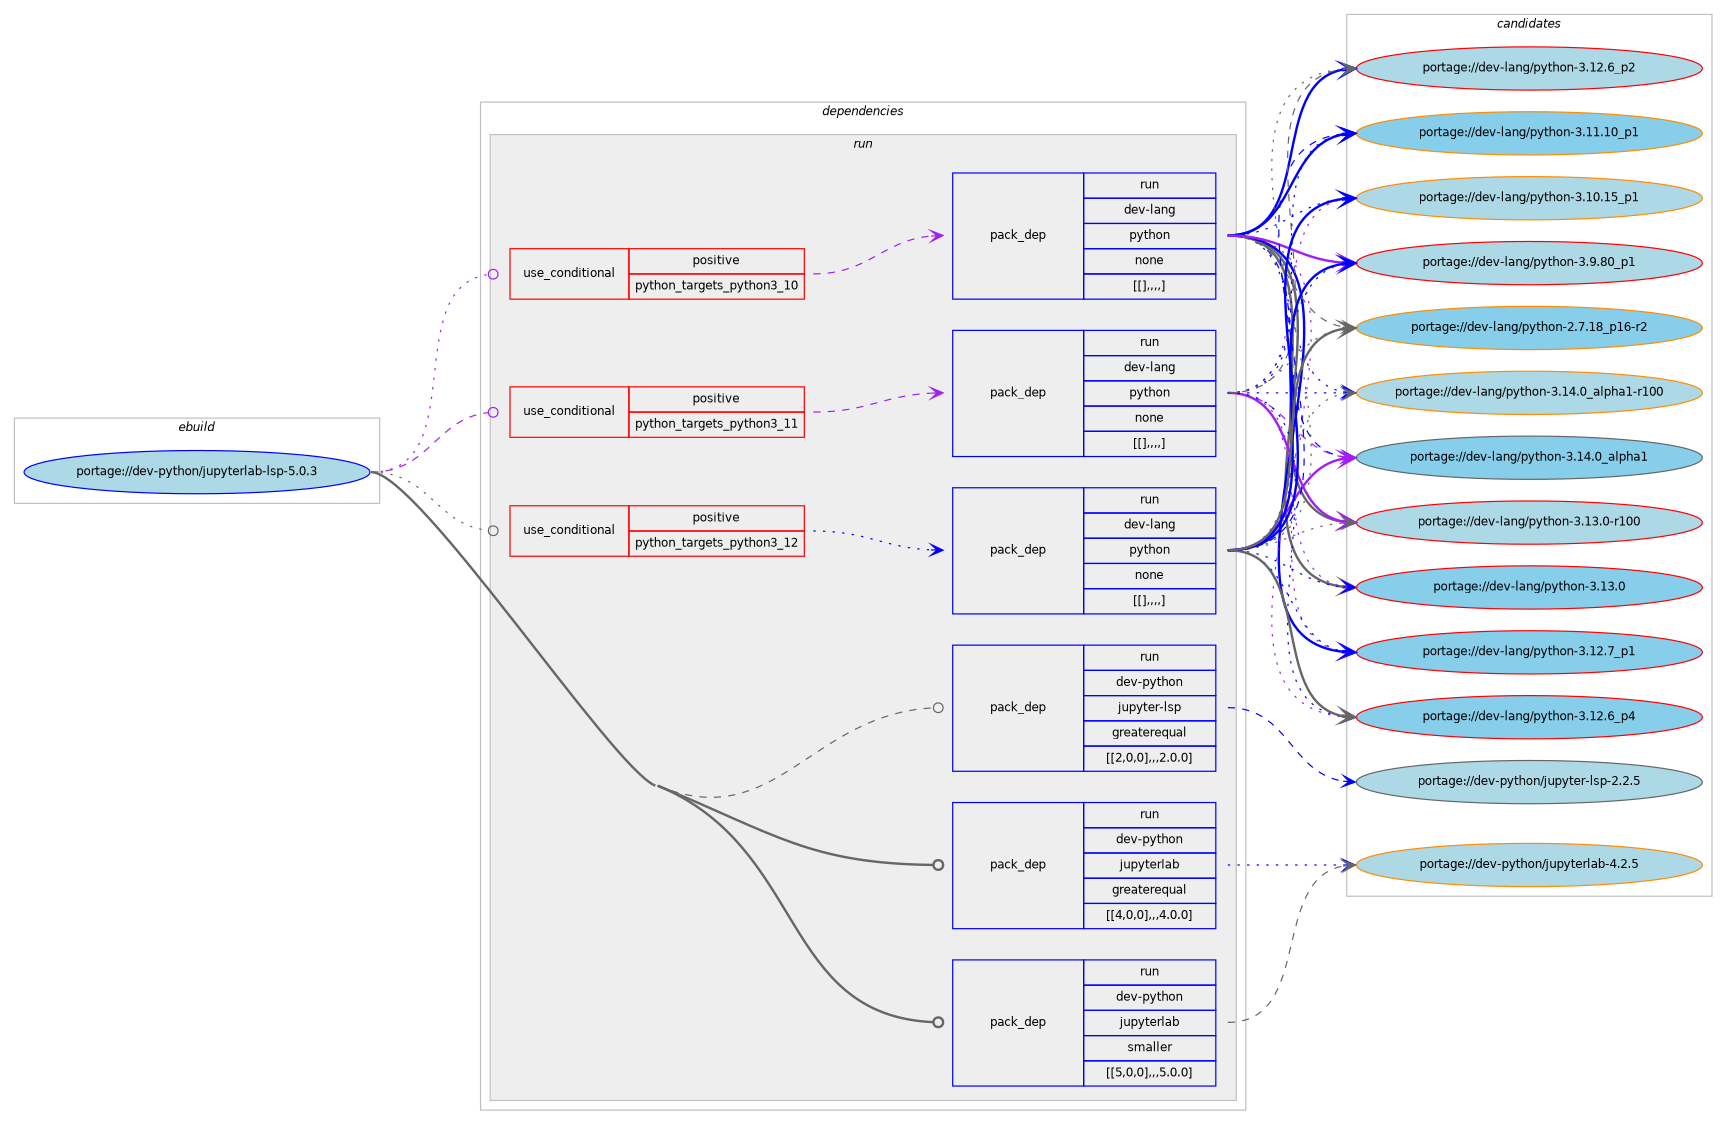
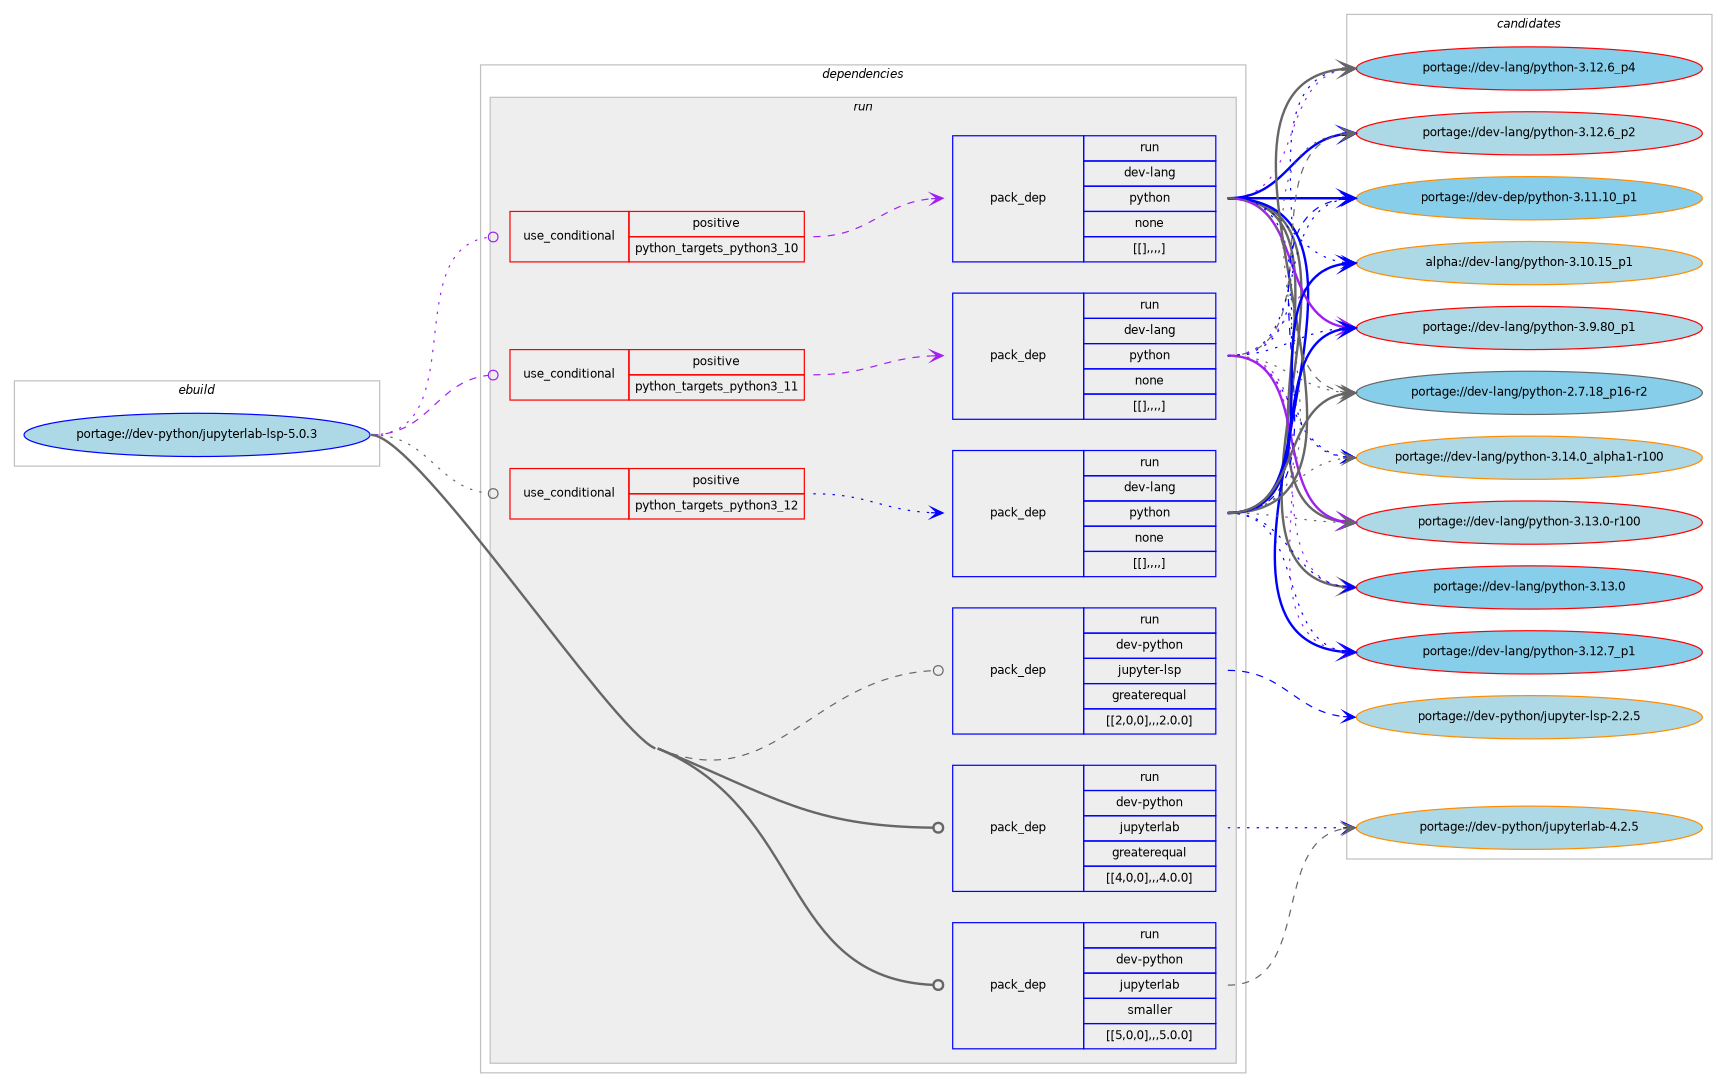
(1529, 133) -> (1529, 198)
(1529, 198) -> (1529, 263)
(1529, 328) -> (1529, 393)
(1529, 458) -> none
(1529, 782) -> (1529, 717)
